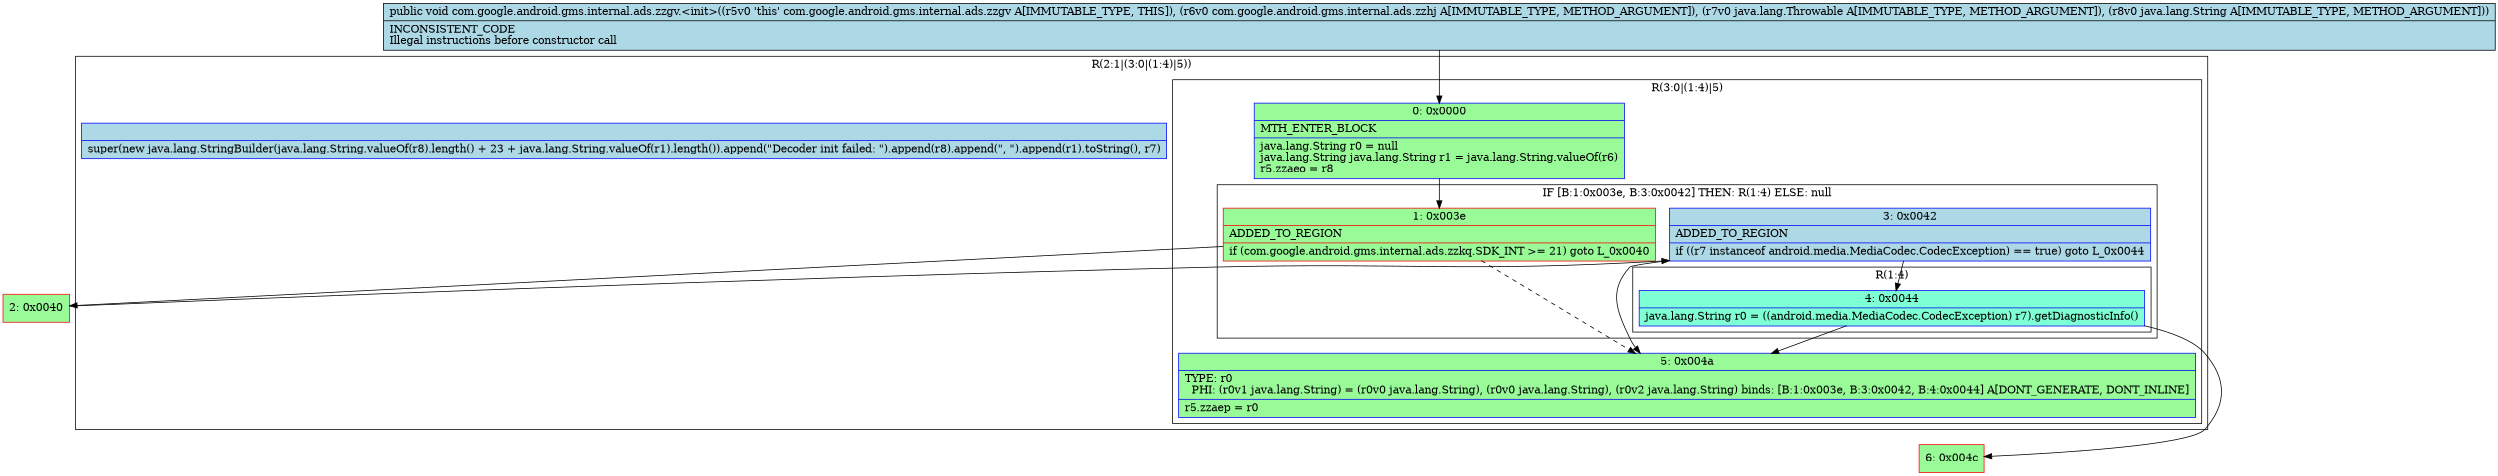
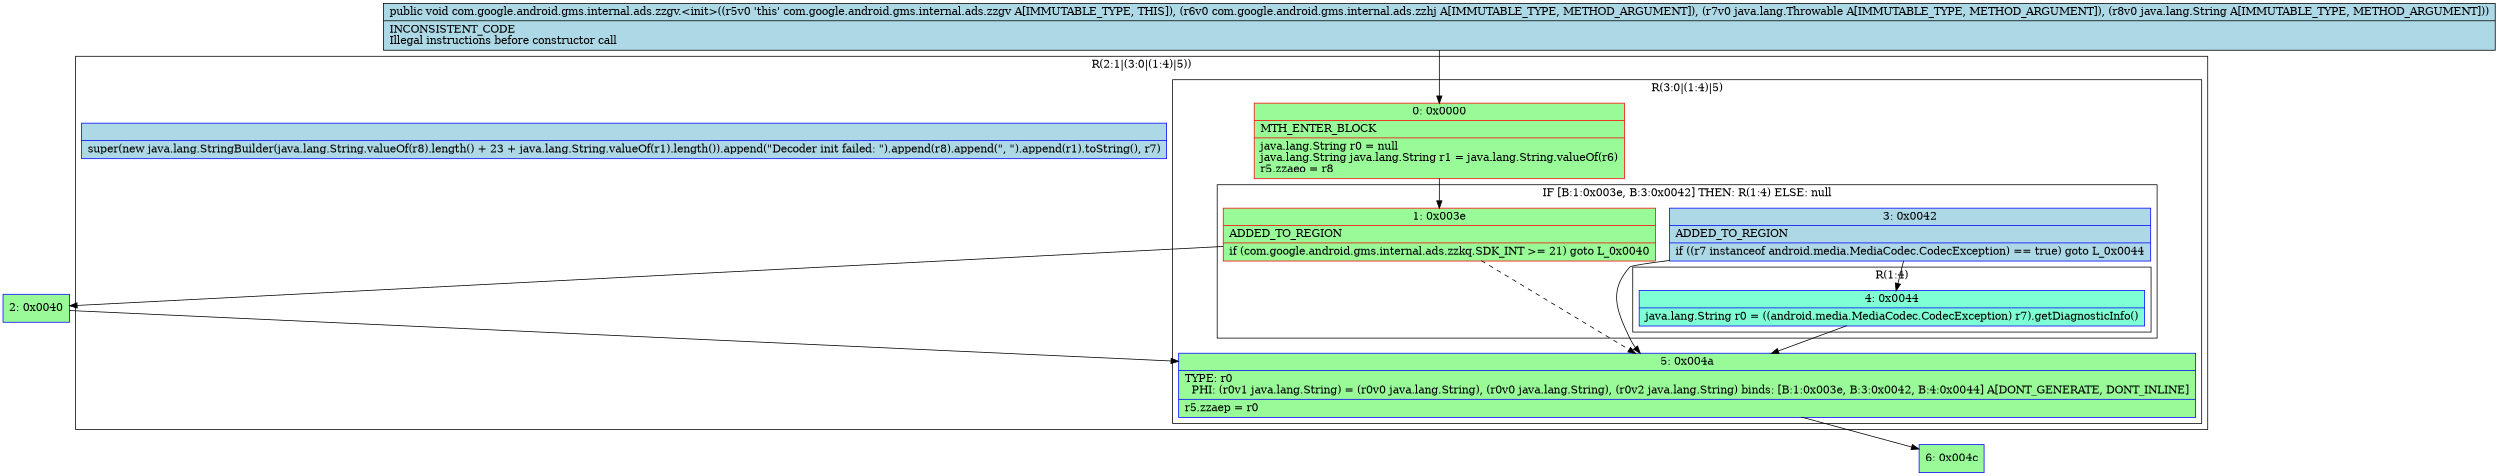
(1439, 141) -> (1439, 141)
(865, 277) -> (620, 336)
(36, 308) -> (36, 308)
(2175, 440) -> (1865, 434)
(1952, 459) -> (1952, 459)
